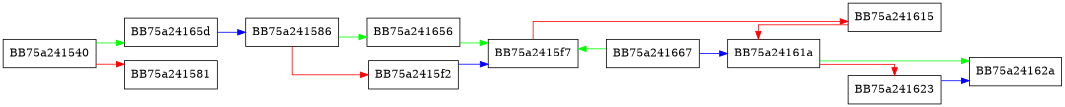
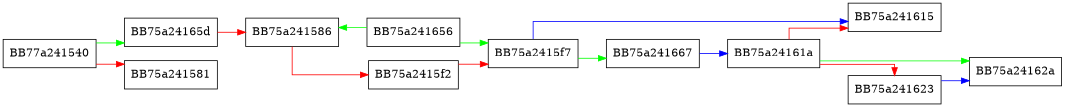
(678, 21) -> (678, 21)
(800, 25) -> (809, 28)
(228, 32) -> (228, 32)
(349, 37) -> (357, 28)
(596, 49) -> (588, 58)
(50, 54) -> (50, 54)
(469, 64) -> (469, 64)
